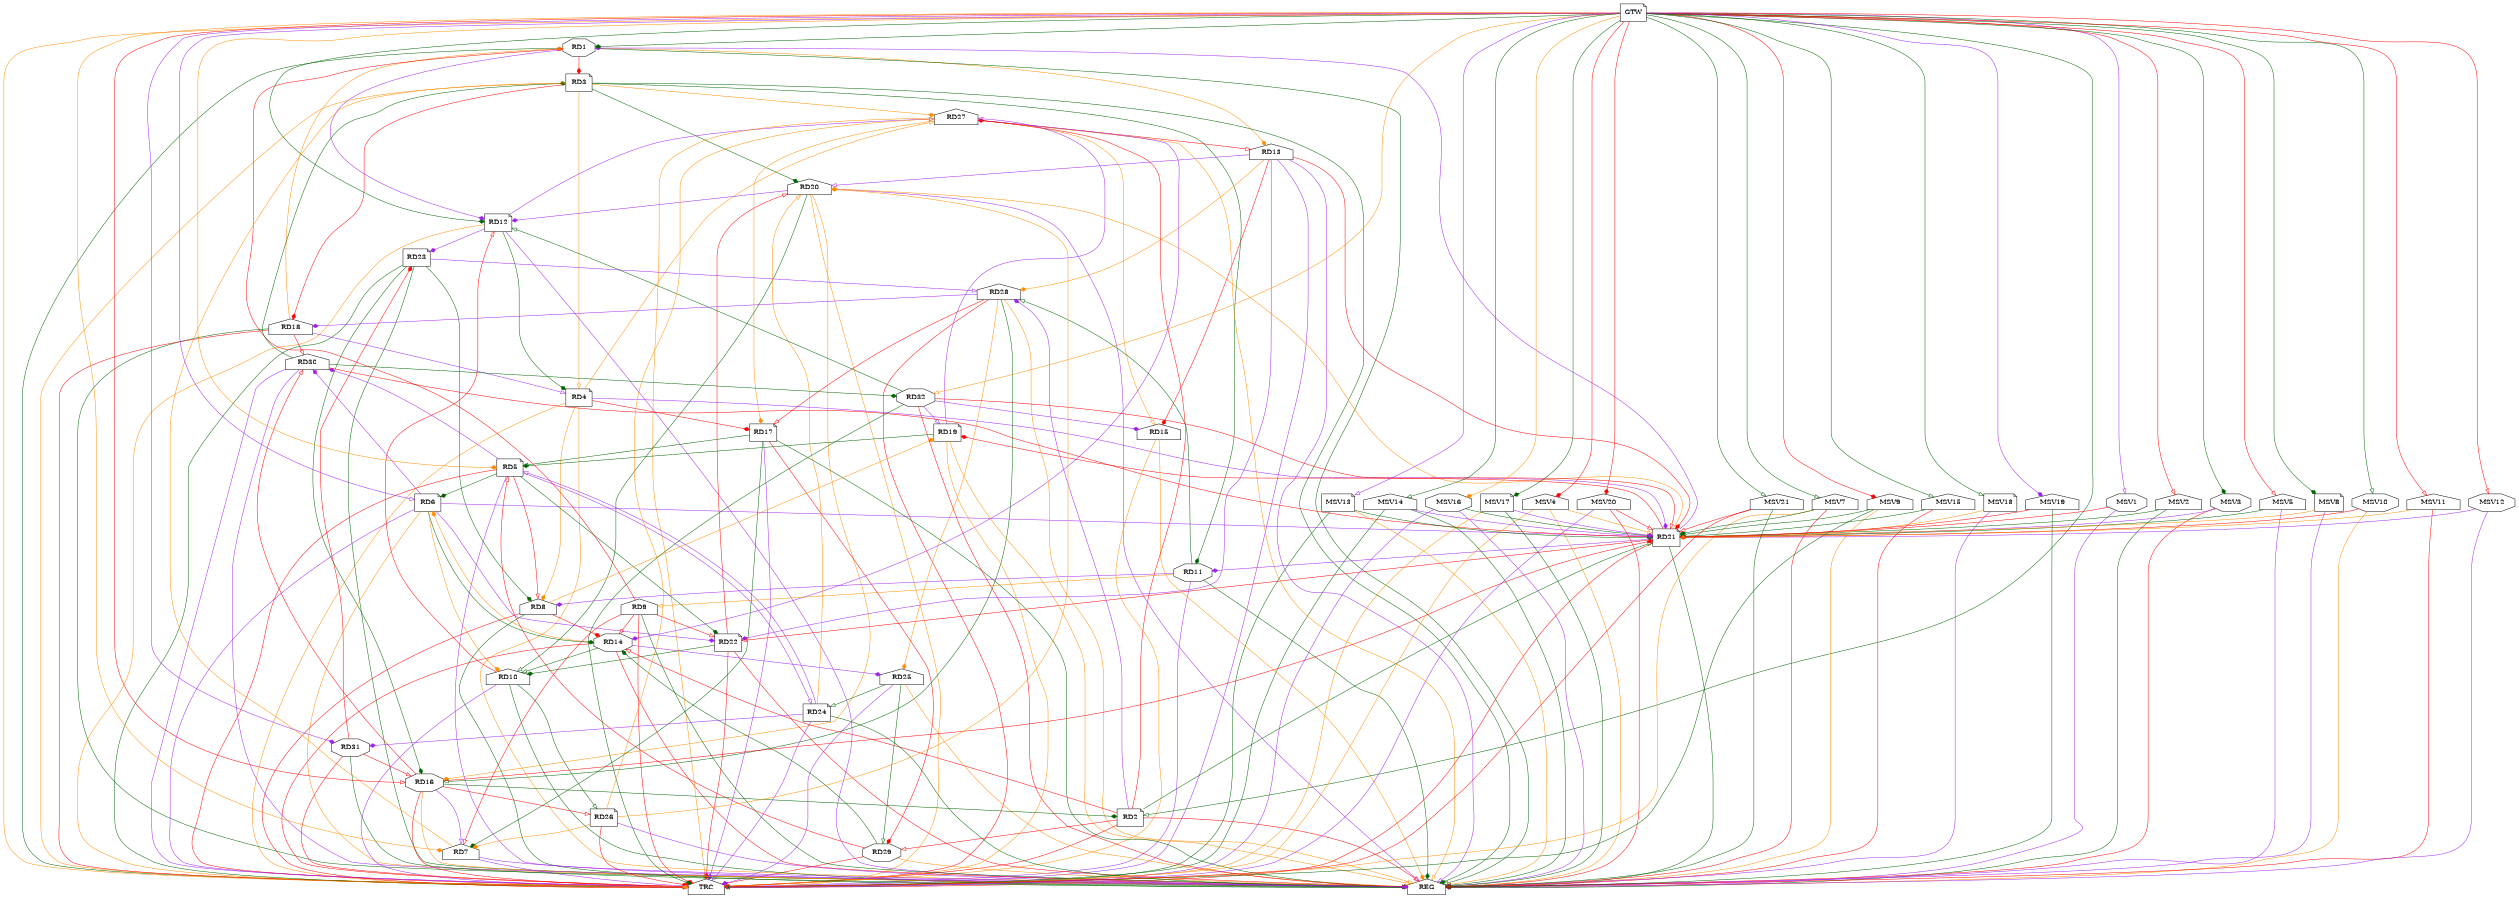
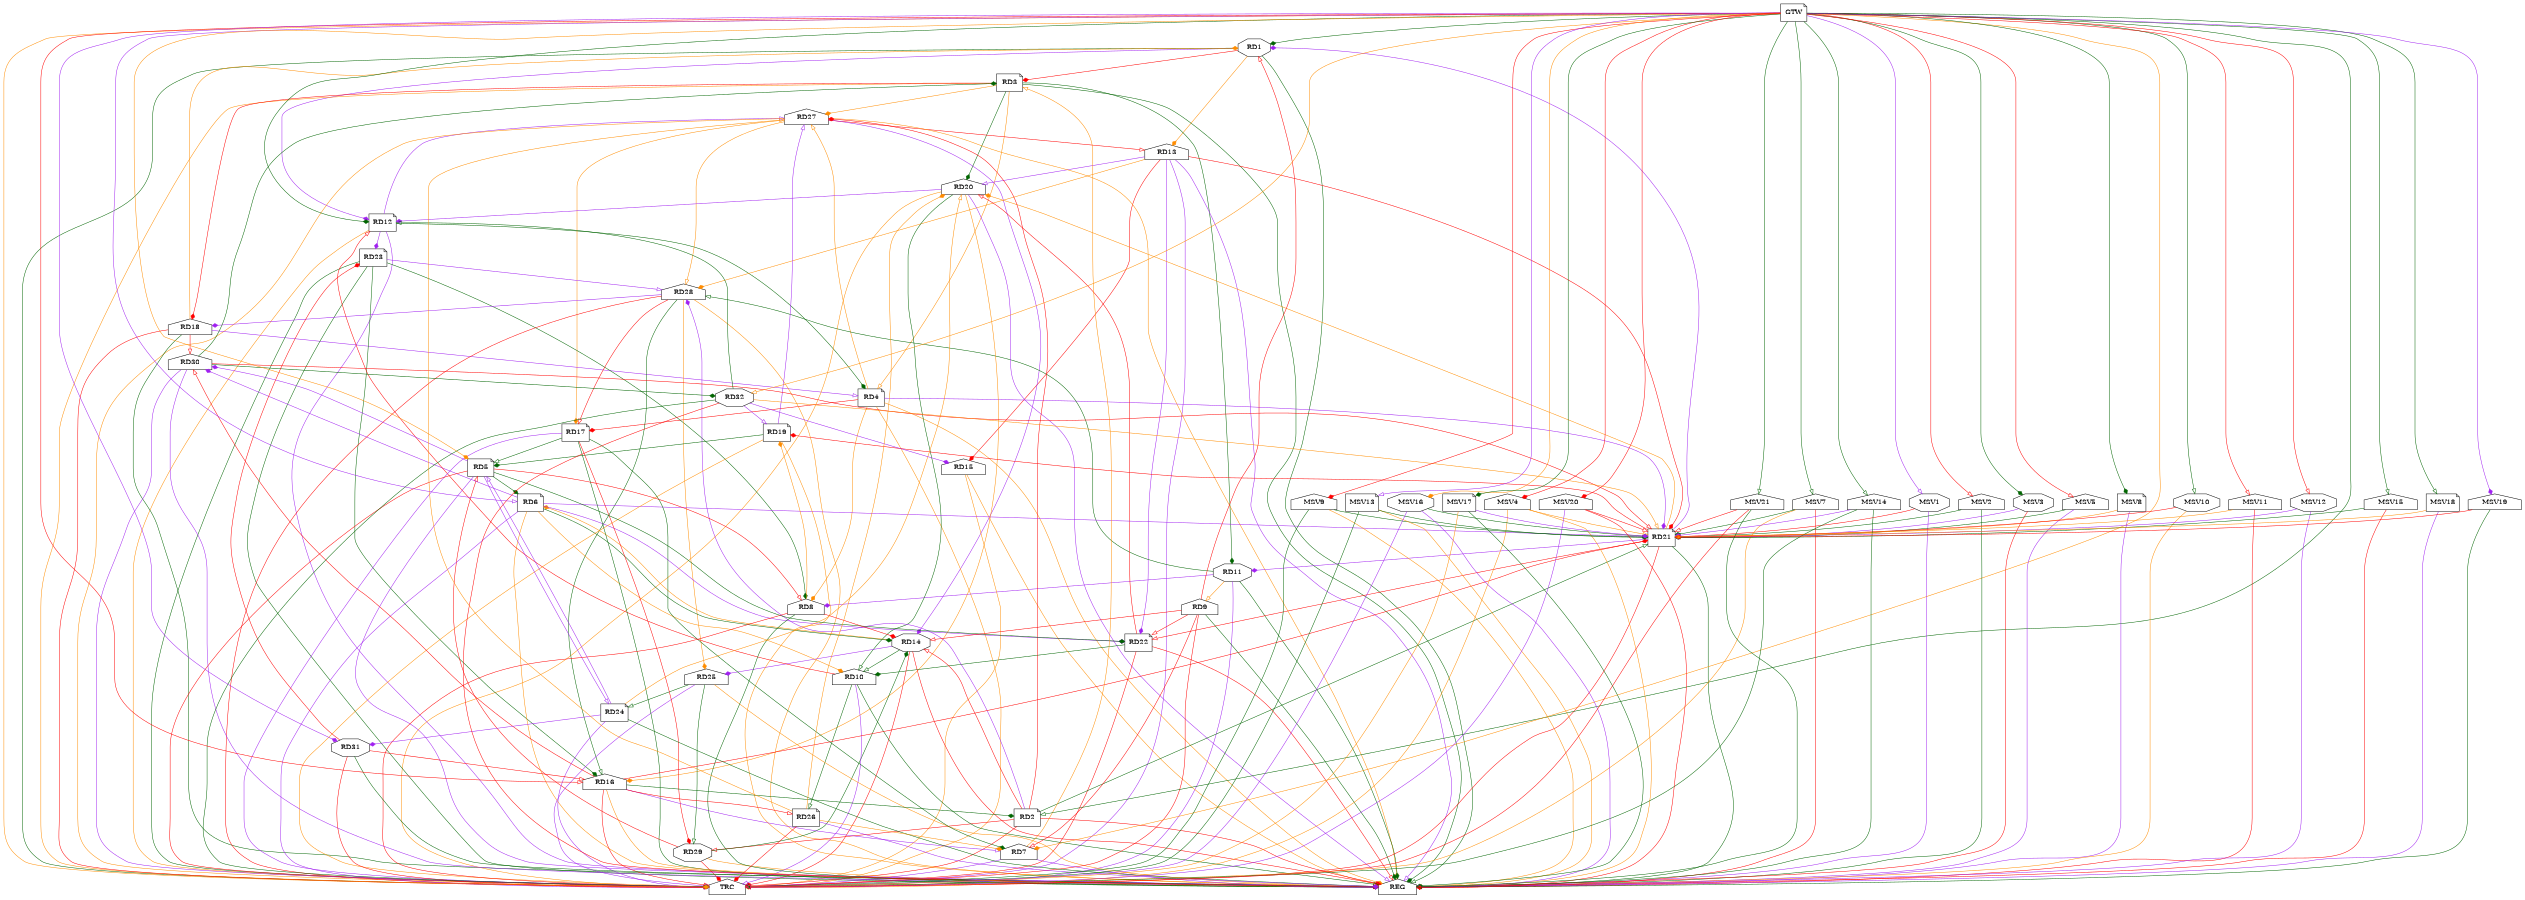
(1123, 219) -> (698, 175)
(1297, 461) -> (1213, 441)
(424, 783) -> (605, 783)
